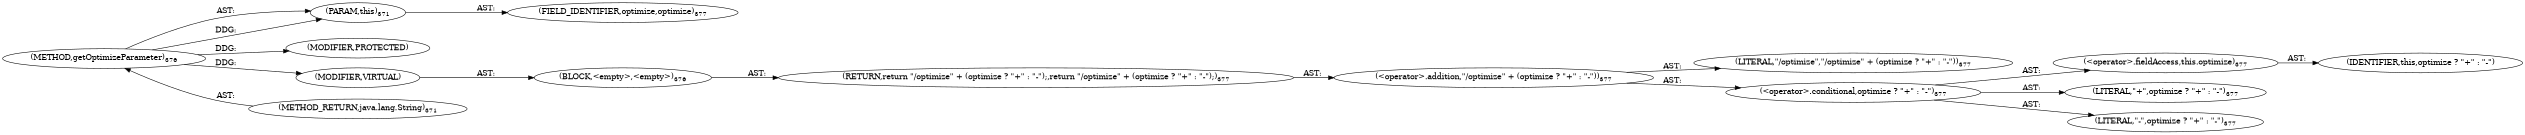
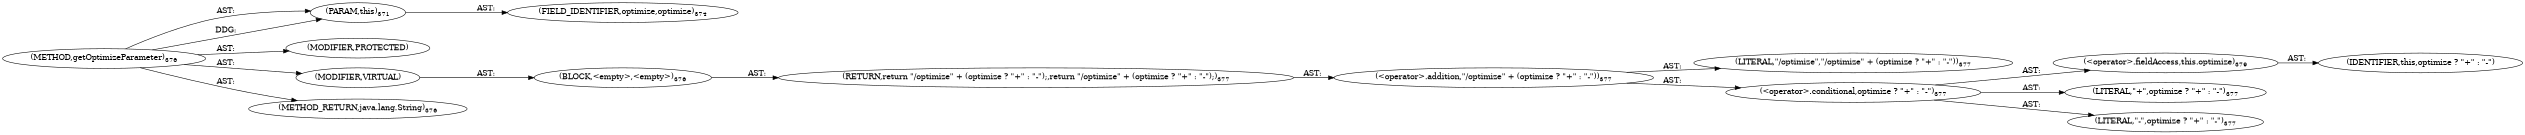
(701, 12) -> (701, 12)
(227, 49) -> (227, 49)
(2241, 62) -> (2241, 62)
(227, 63) -> (227, 63)
(190, 93) -> (216, 86)
(431, 108) -> (431, 108)
